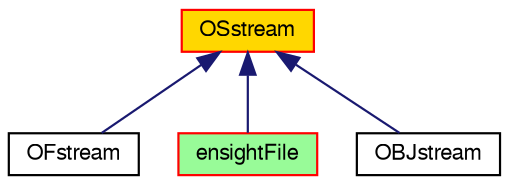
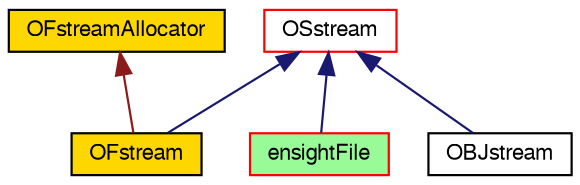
none -> (117, 31)
(248, 31) -> (330, 31)
(74, 154) -> (137, 154)
